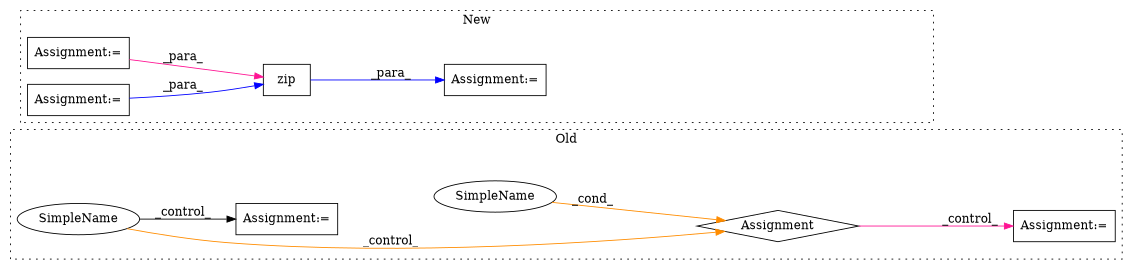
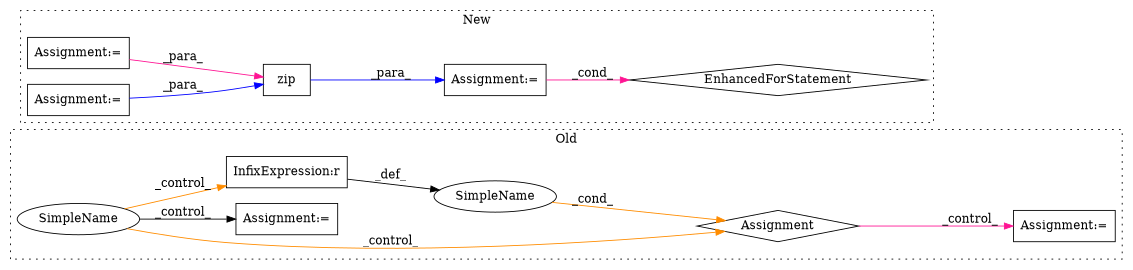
none -> (778, 80)
none -> (287, 172)
